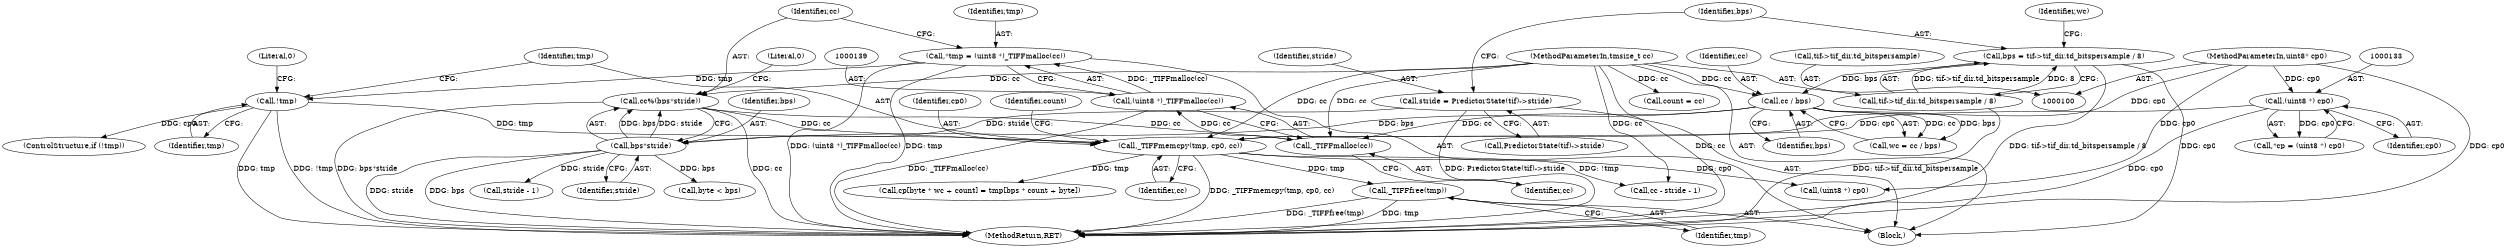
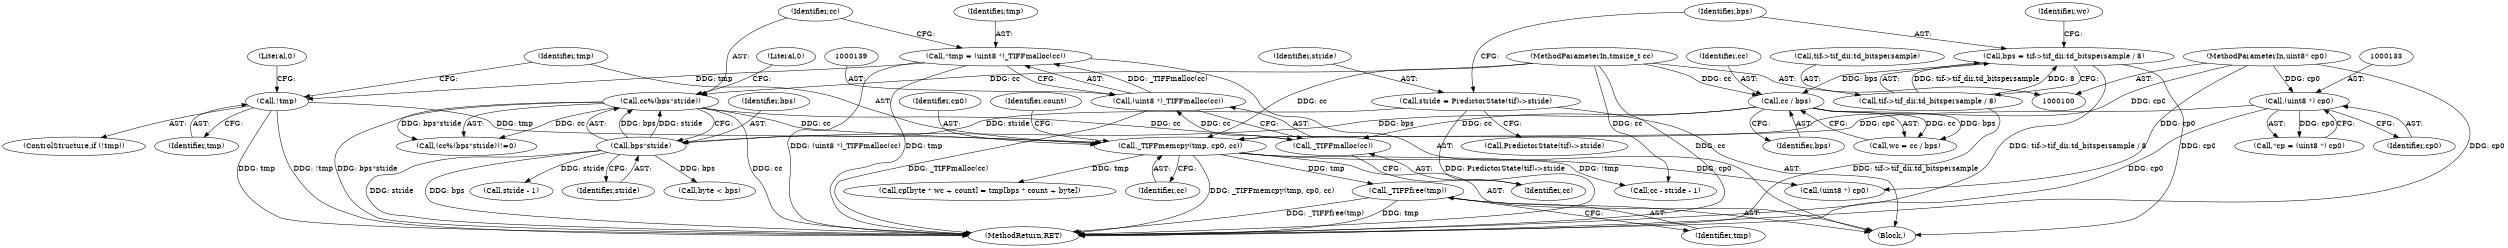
(1414, 78) -> none
(1674, 102) -> none
(1527, 122) -> none
(179, 124) -> (179, 124)
none -> (467, 146)
(1830, 161) -> (1476, 188)
